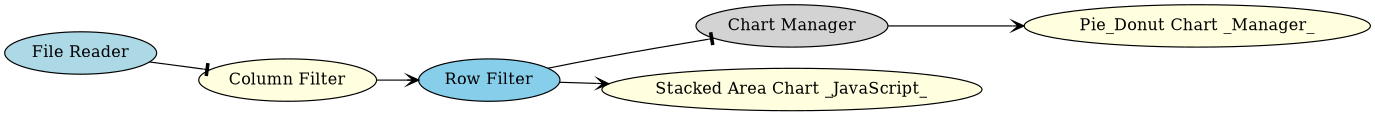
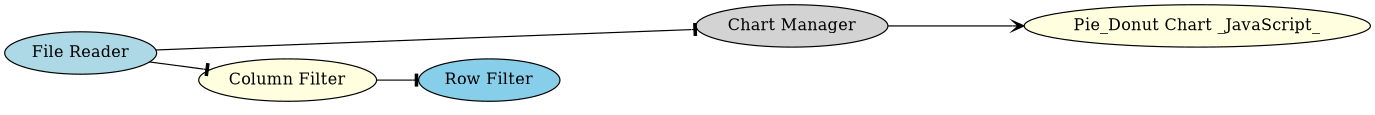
(1197, 26) -> (1197, 26)
(628, 53) -> (424, 40)
(395, 80) -> (395, 80)
(792, 90) -> none
